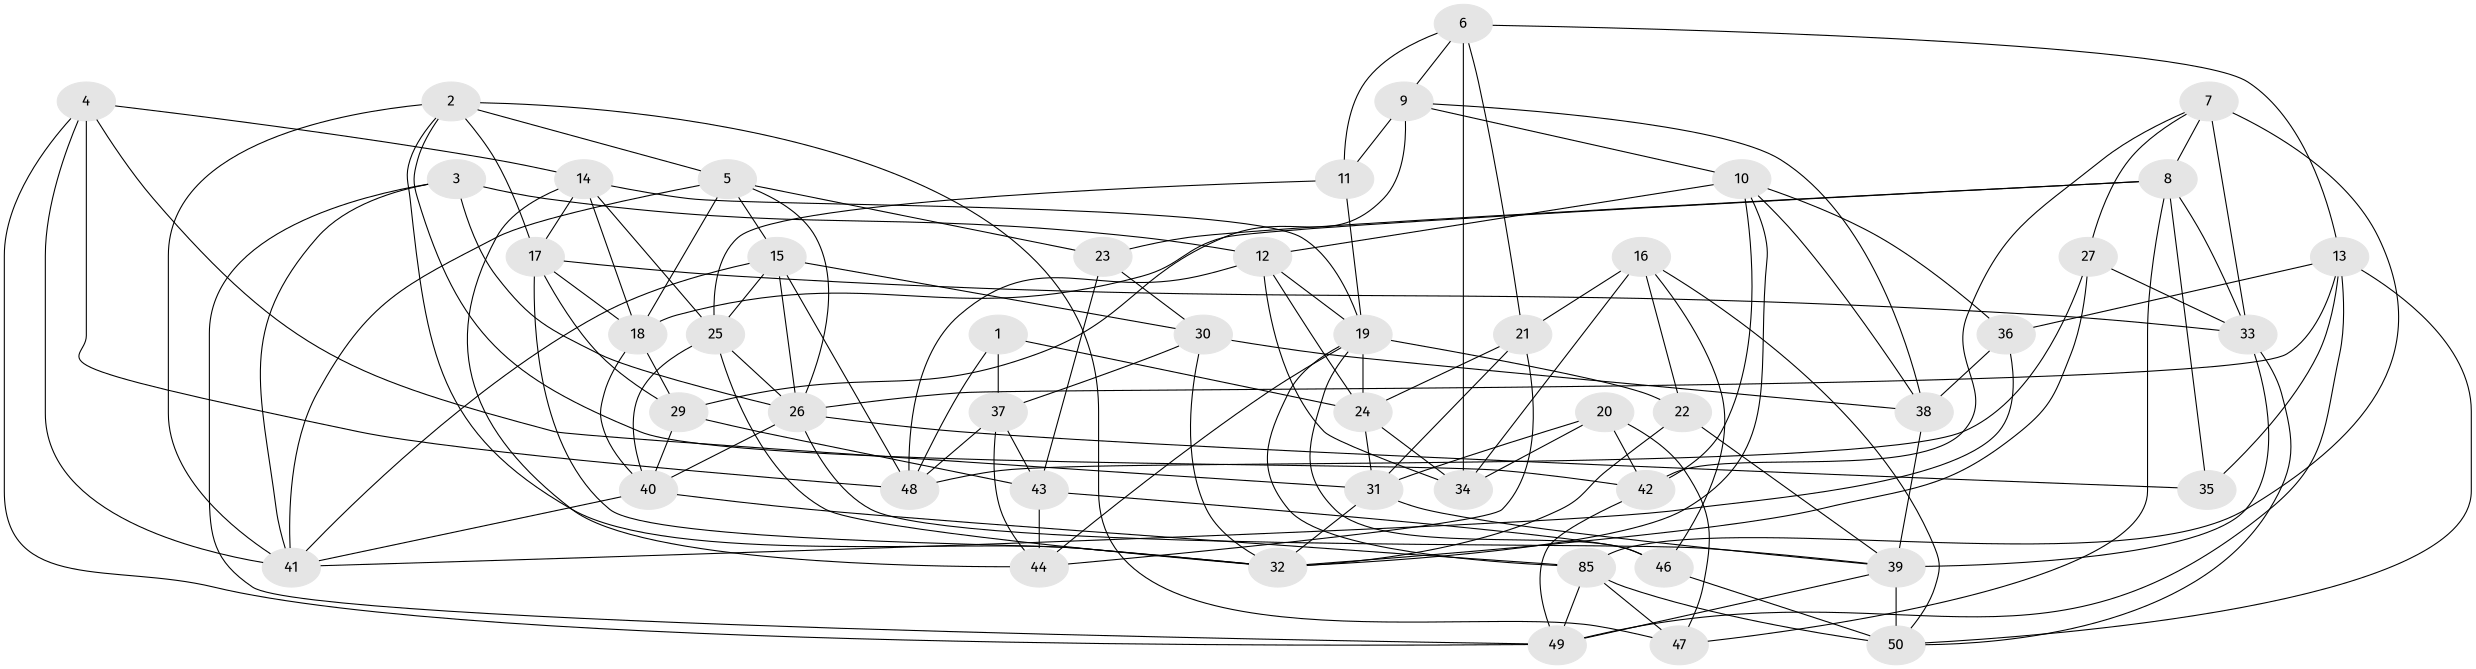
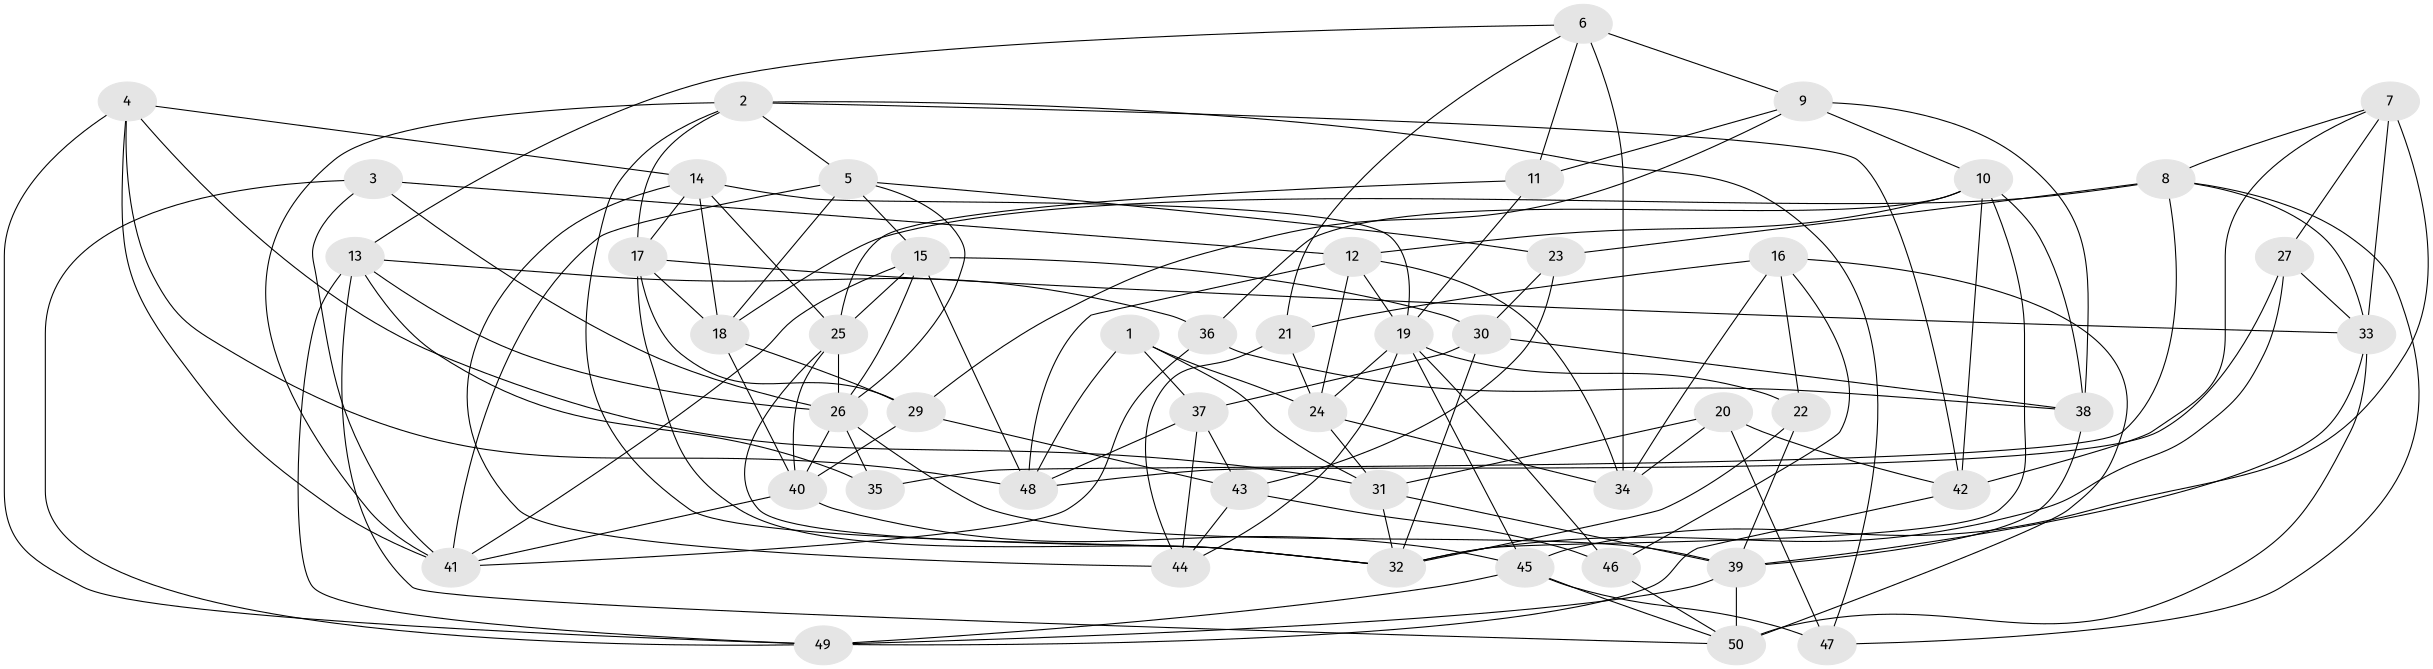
(1448, 412) -> (1256, 410)
(1586, 568) -> (1525, 568)
